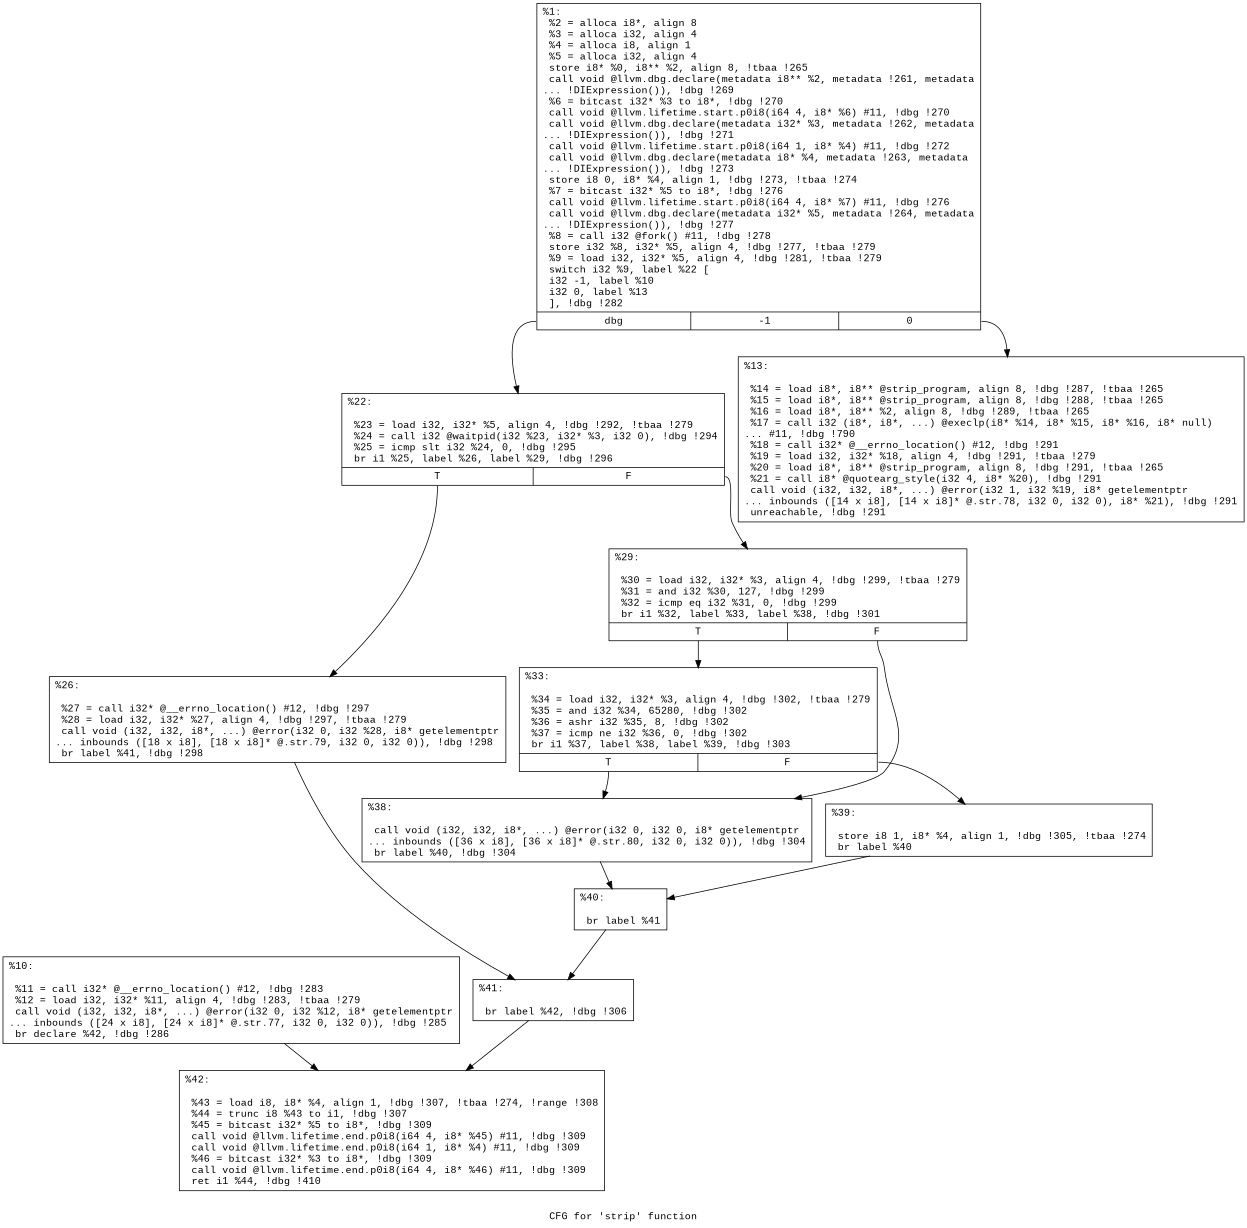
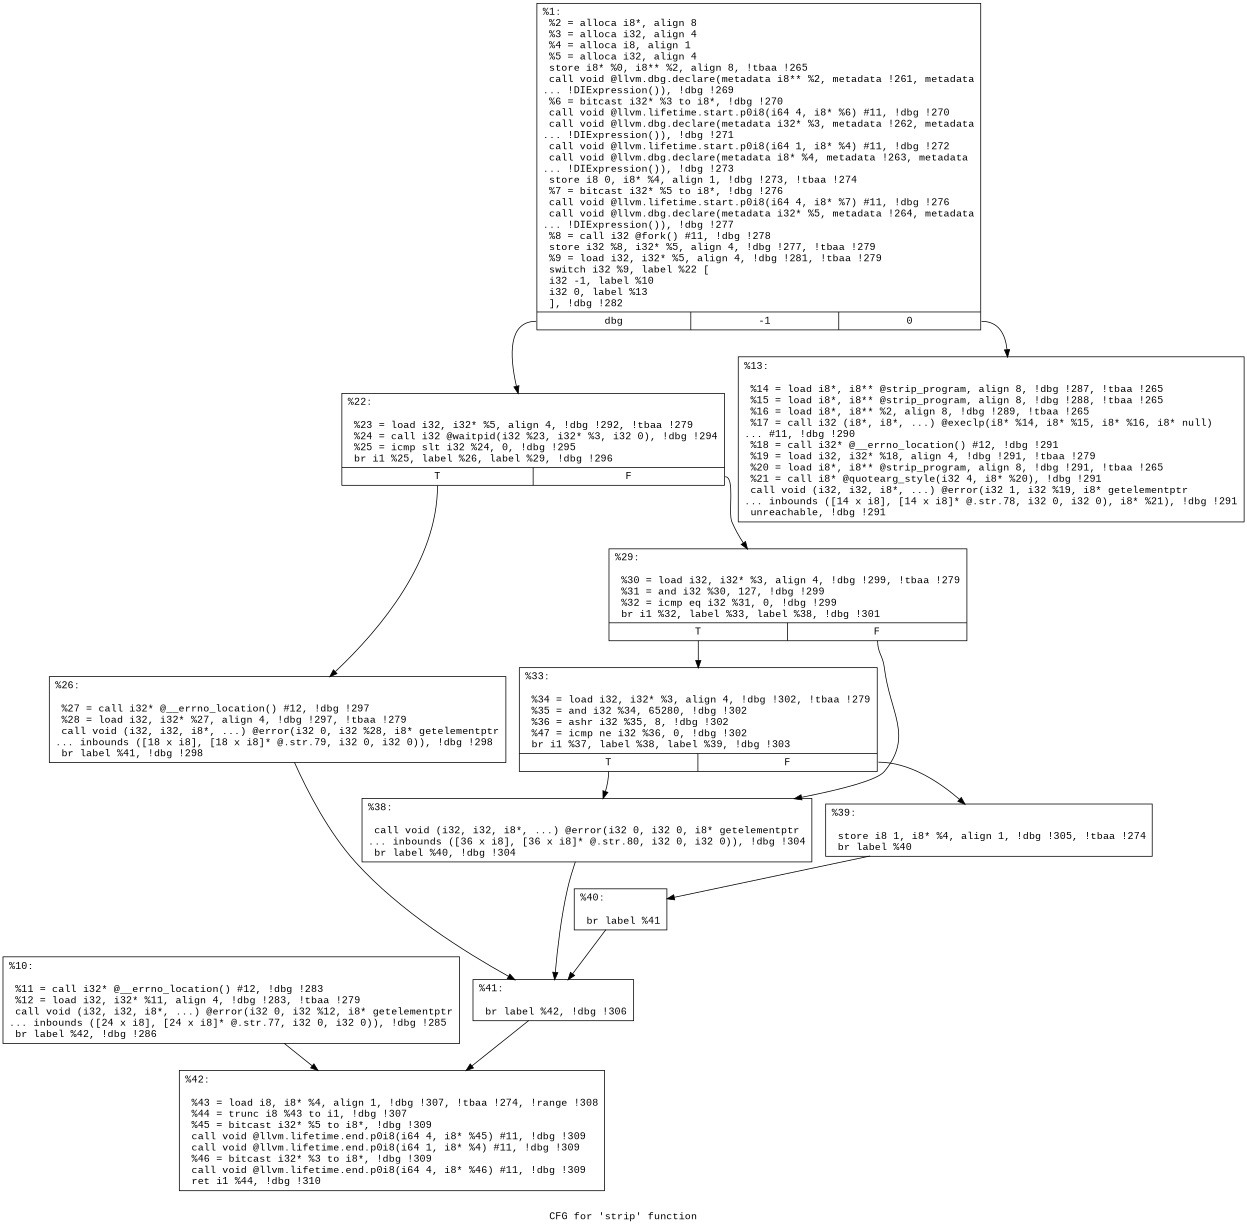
(800, 434) -> (800, 434)
(637, 733) -> (637, 733)
(605, 872) -> (562, 916)
(89, 1034) -> (83, 1034)
(253, 1181) -> (253, 1181)
